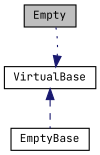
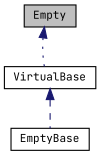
(57, 41) -> (43, 52)
